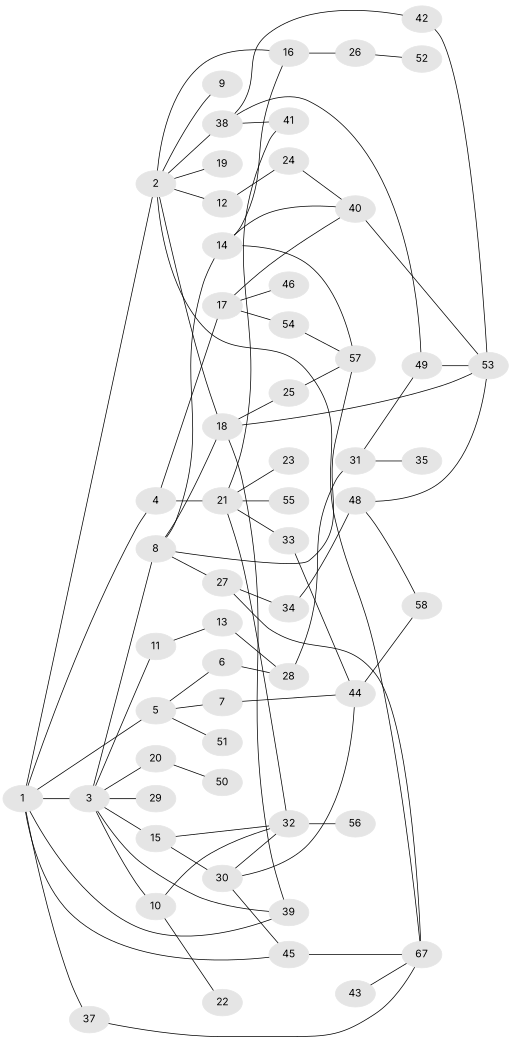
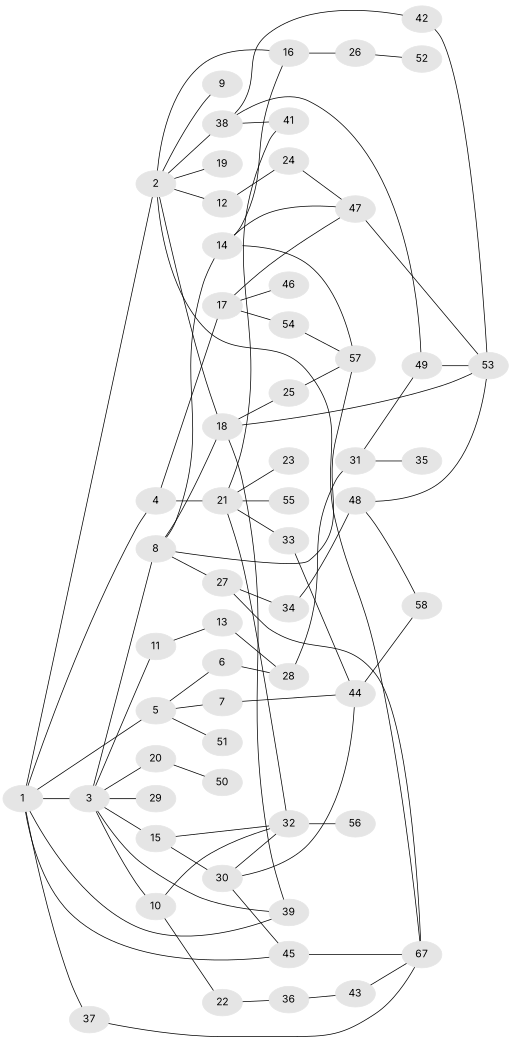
(355, 209) -> (355, 209)
none -> (289, 1000)
